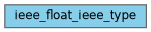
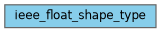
(76, 16) -> (80, 16)
